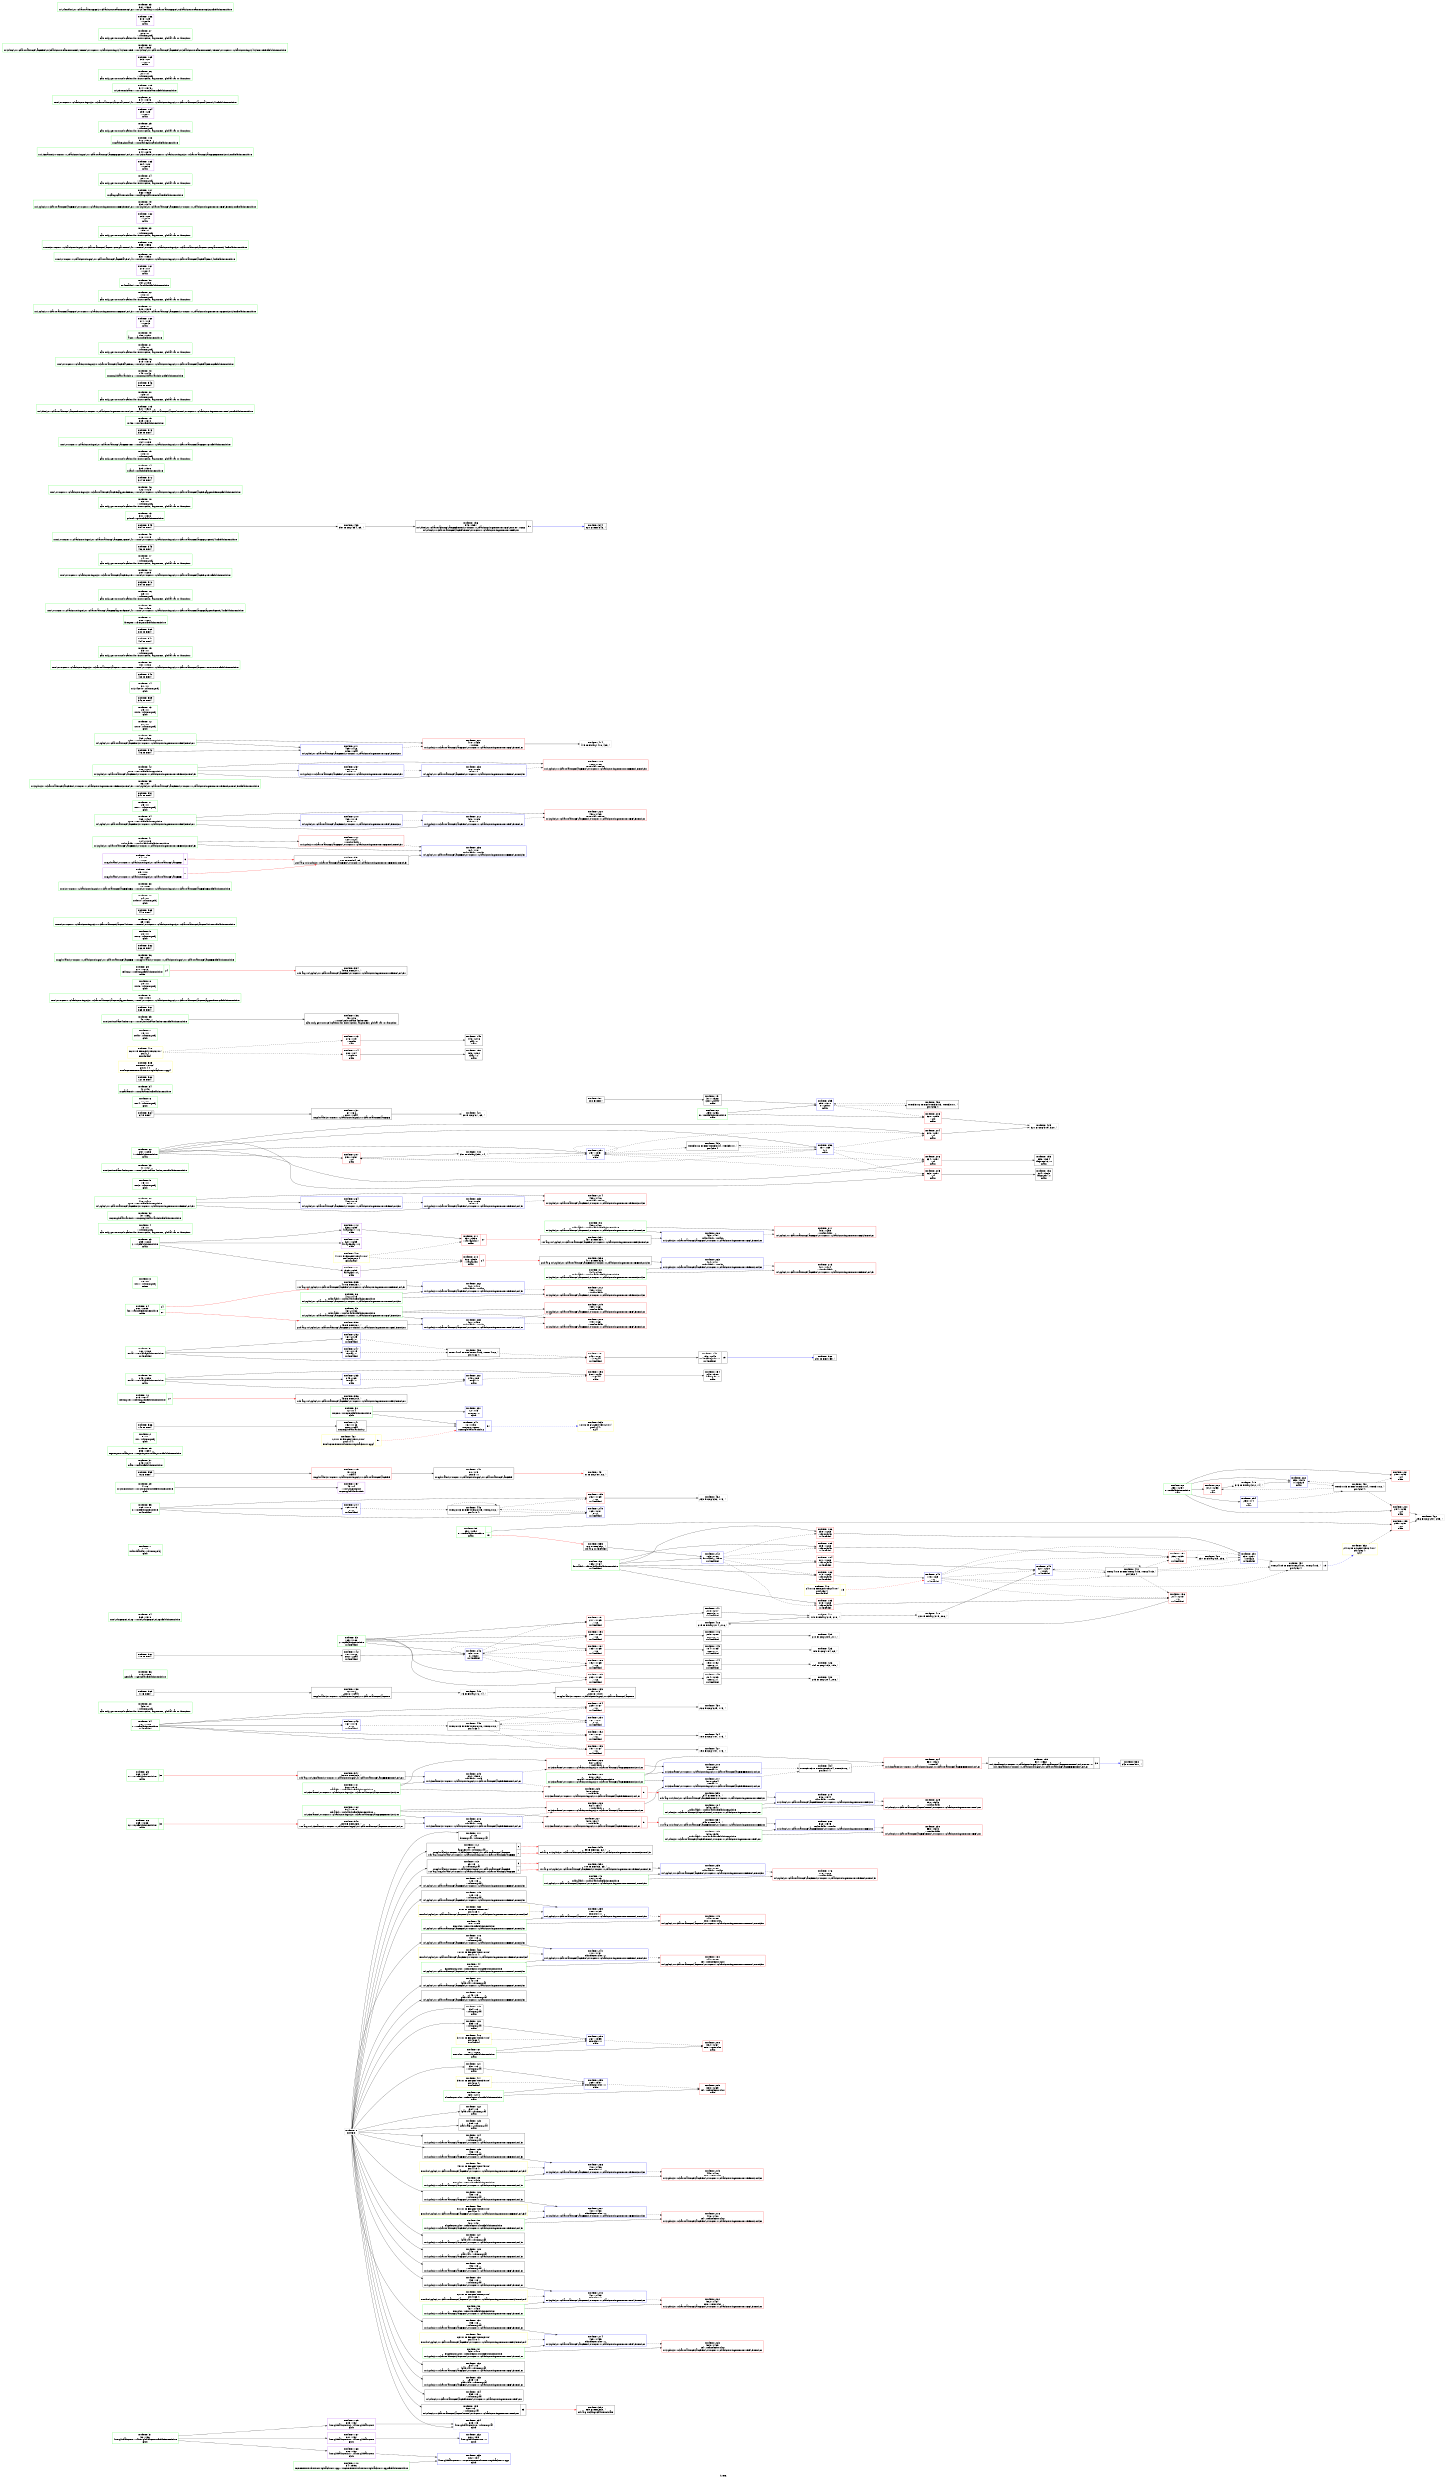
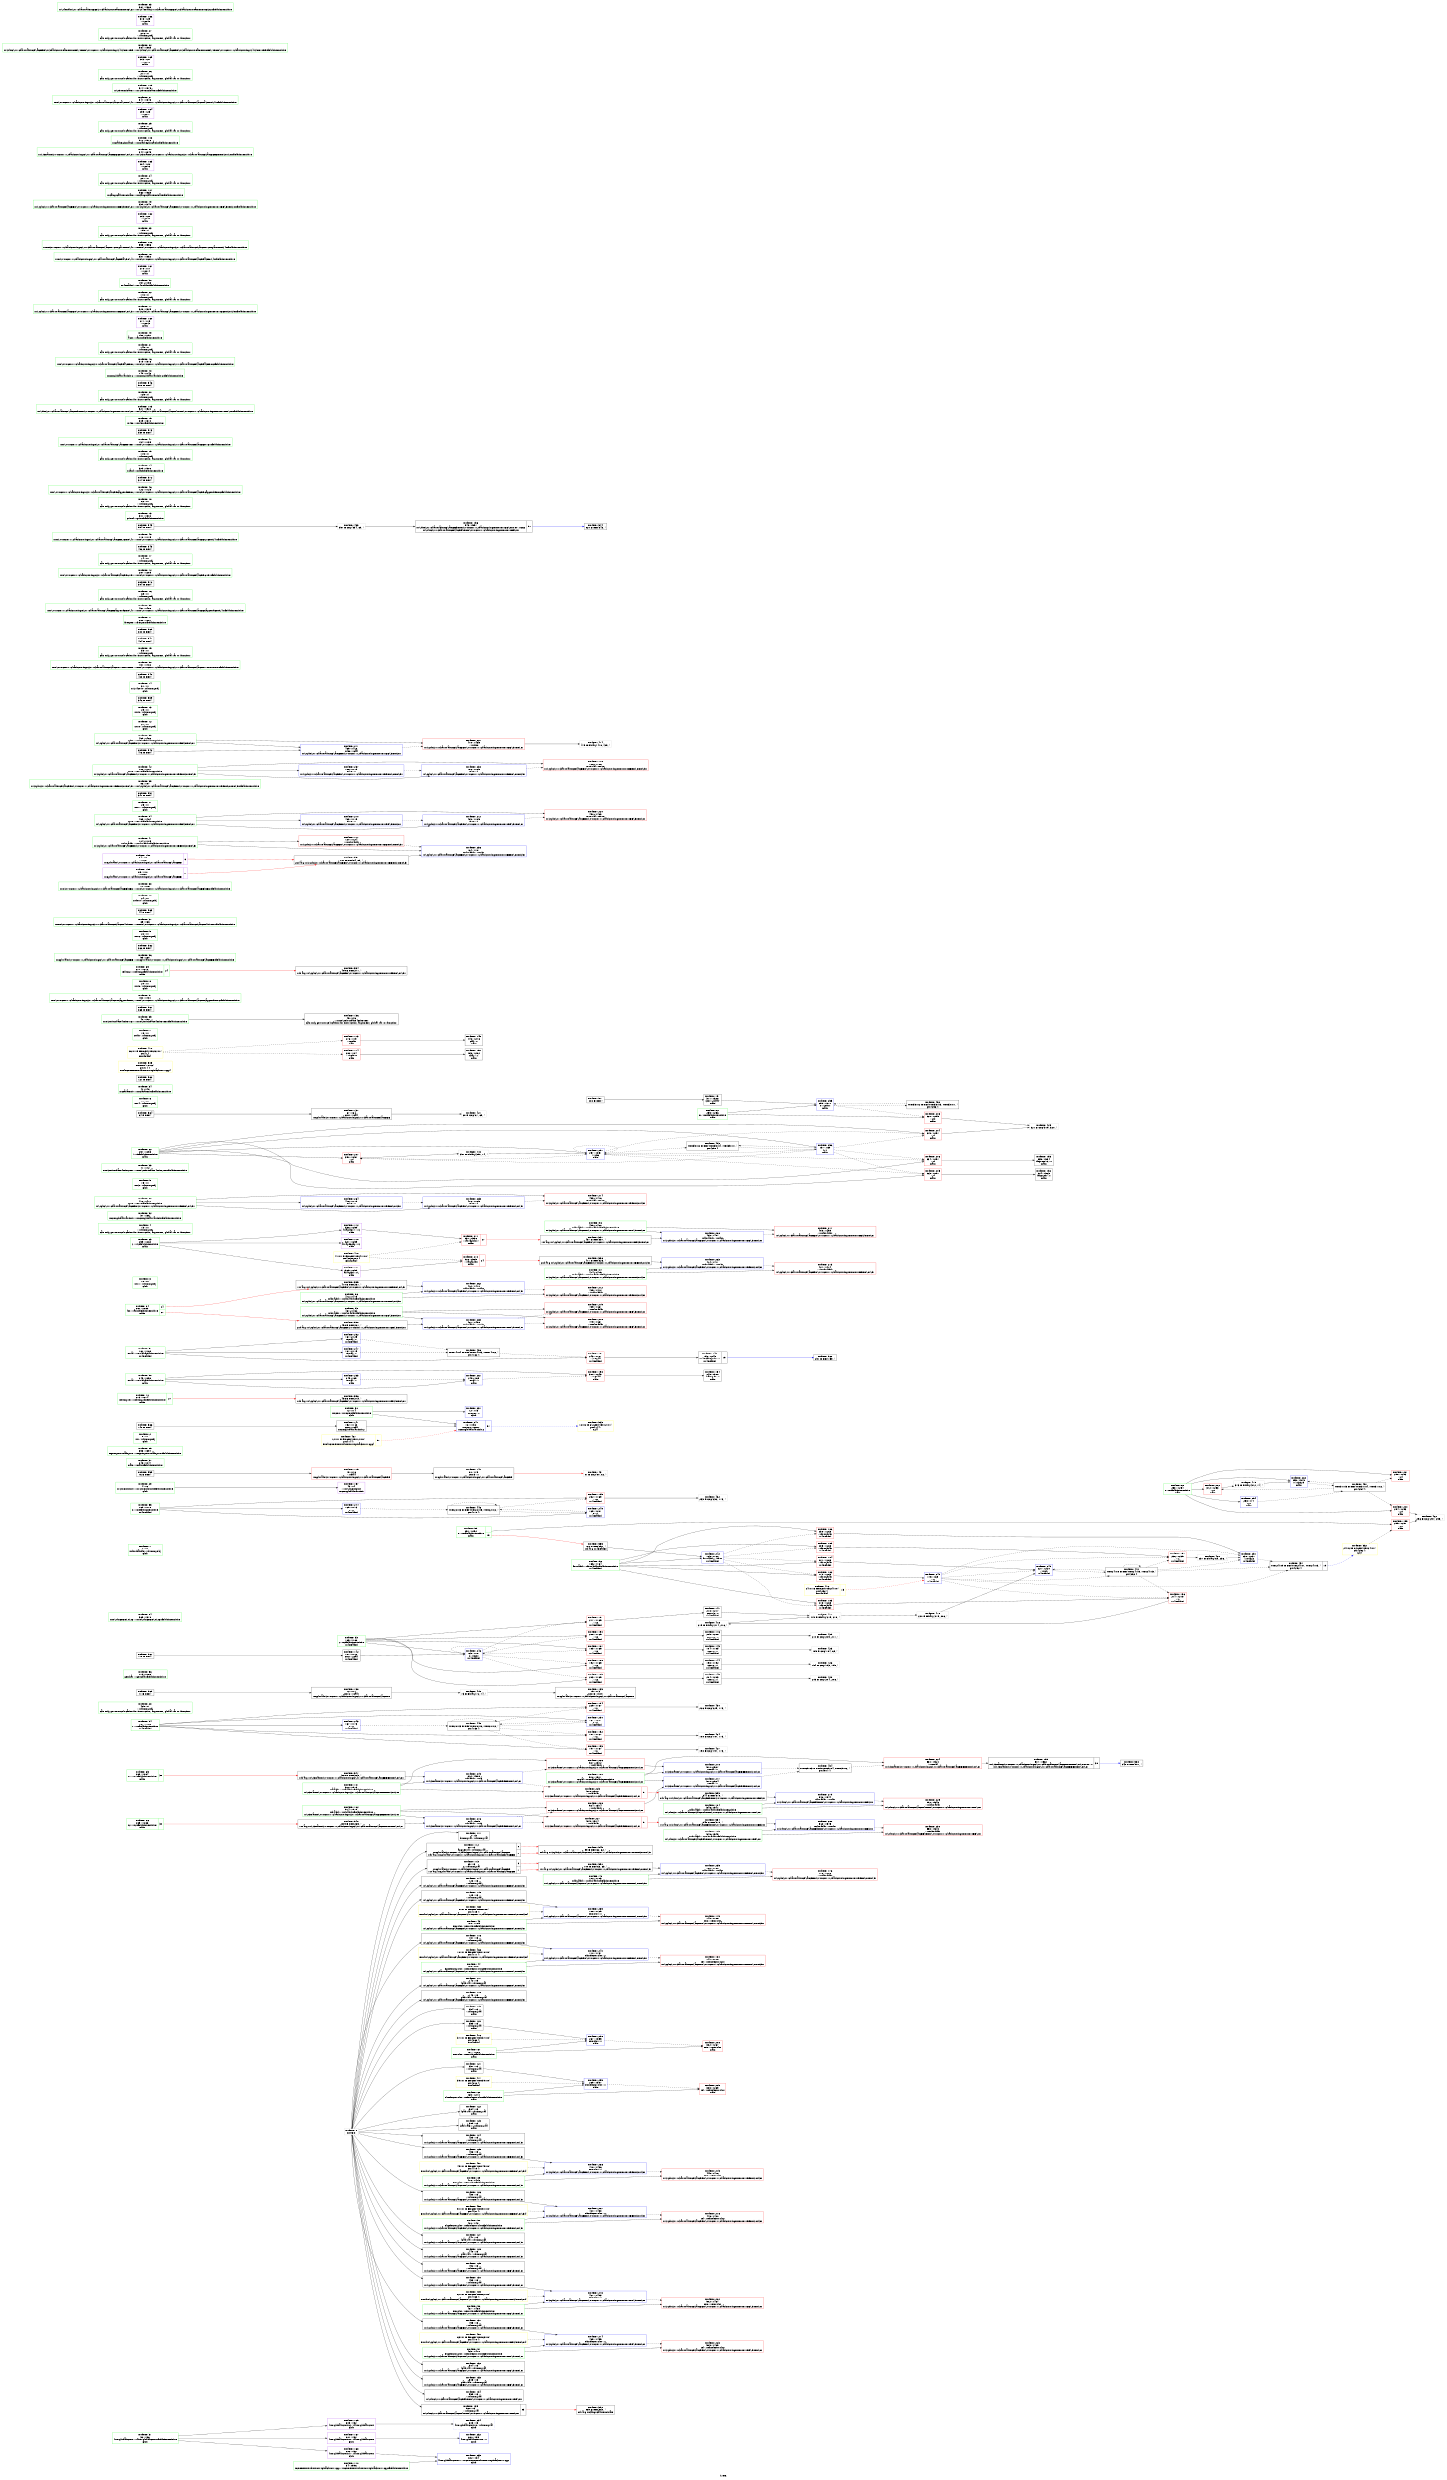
(145, 1286) -> (145, 1286)
(373, 2299) -> none
